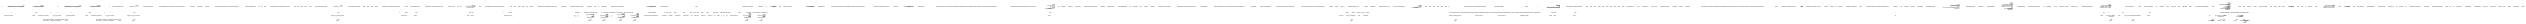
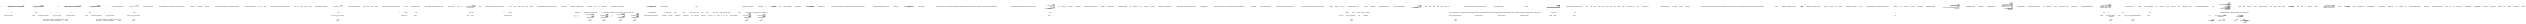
none -> (798, 7)
(1654, 7) -> none
